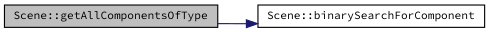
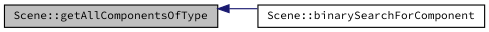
(232, 24) -> (243, 9)
